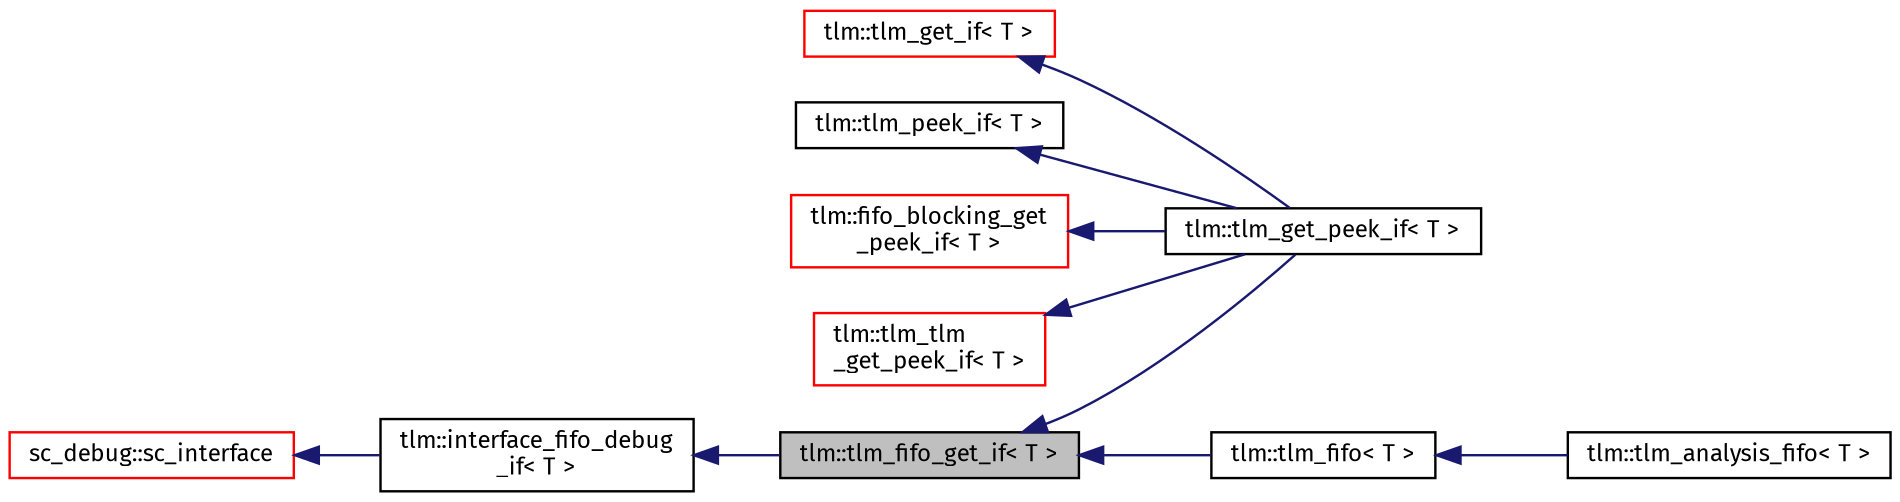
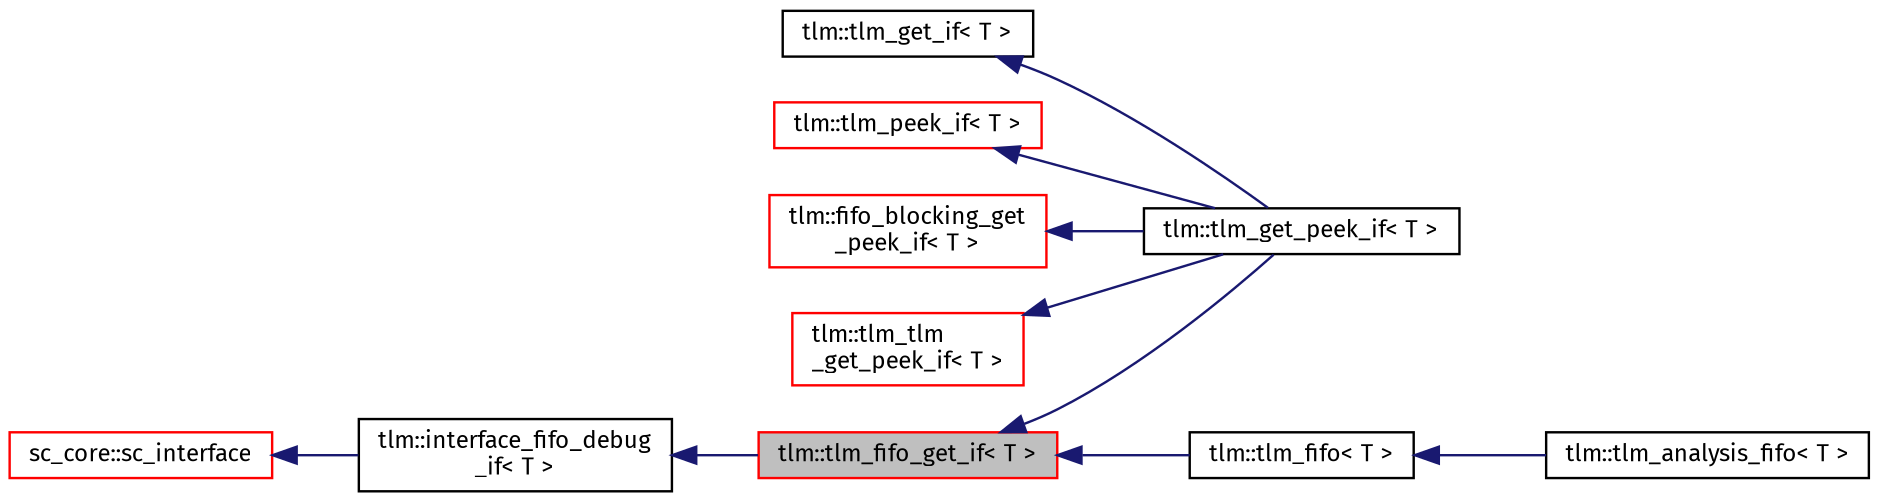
(930, 34) -> (908, 34)
(930, 125) -> (908, 125)
(152, 455) -> (141, 455)
(930, 455) -> (908, 455)
